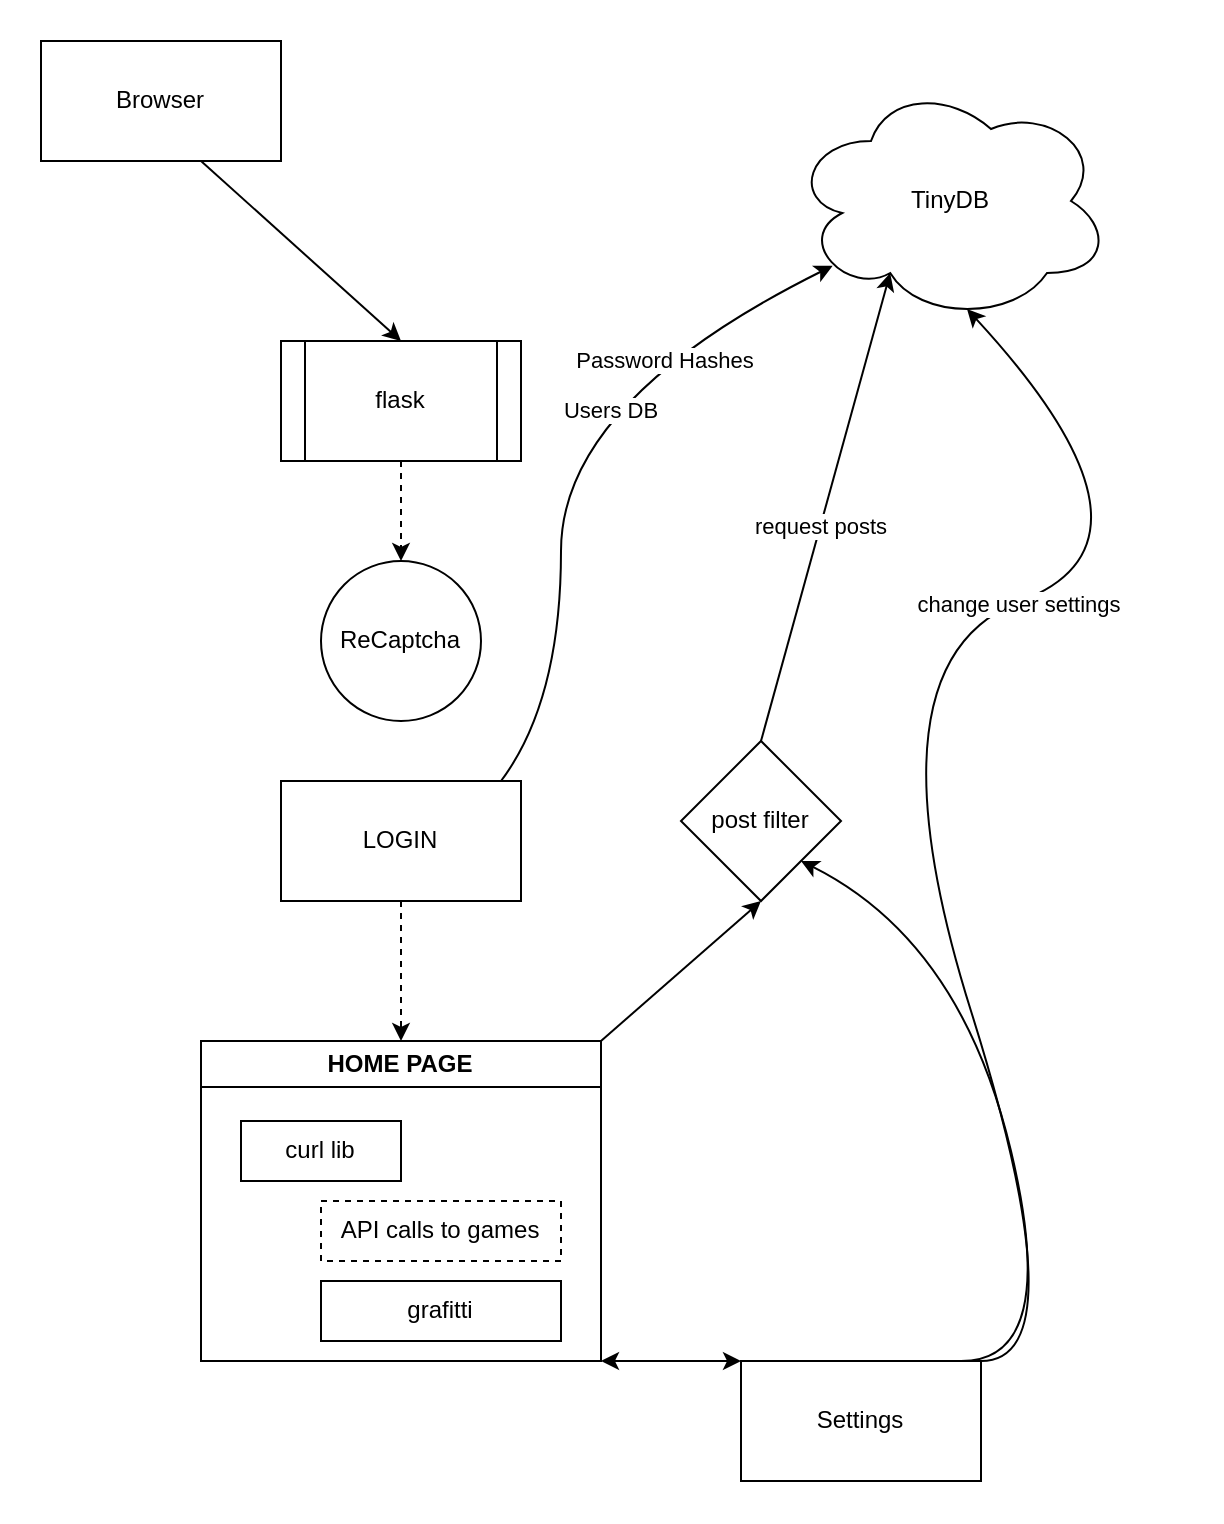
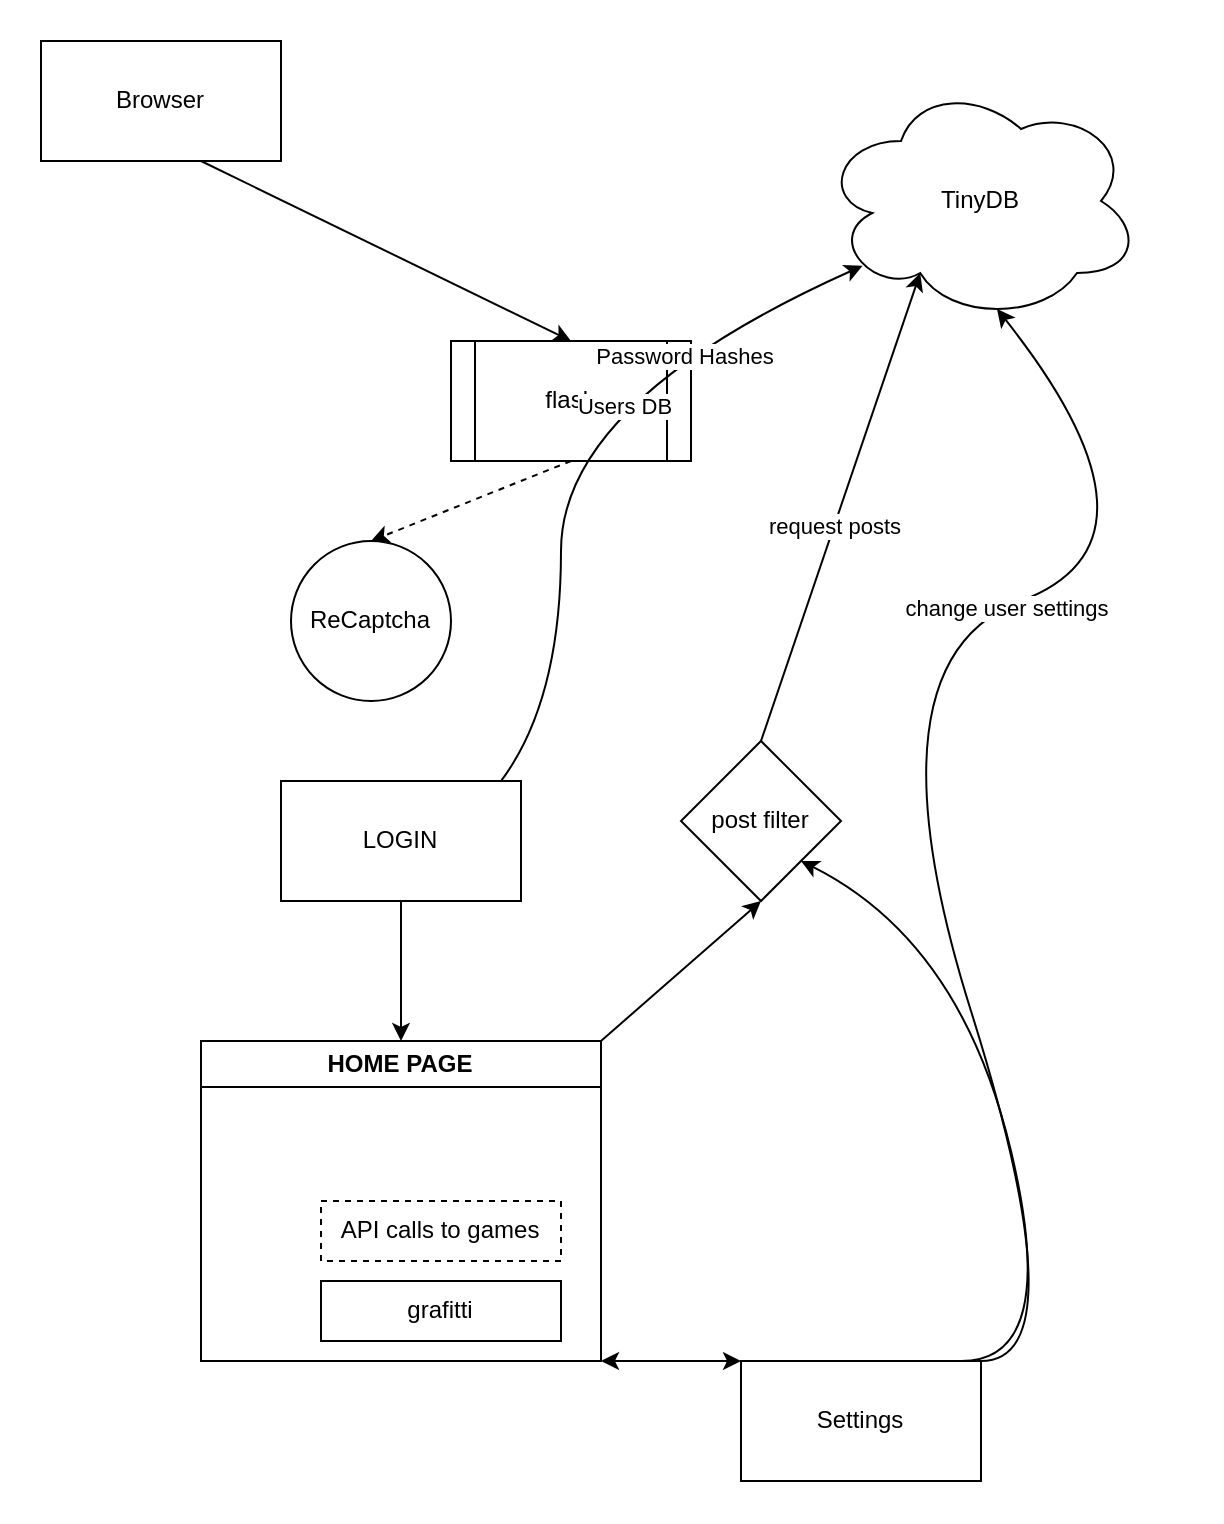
(951, 201) -> (981, 201)
(401, 401) -> (571, 401)
(401, 641) -> (371, 621)
(401, 962) -> (401, 962)
(321, 1151) -> none
